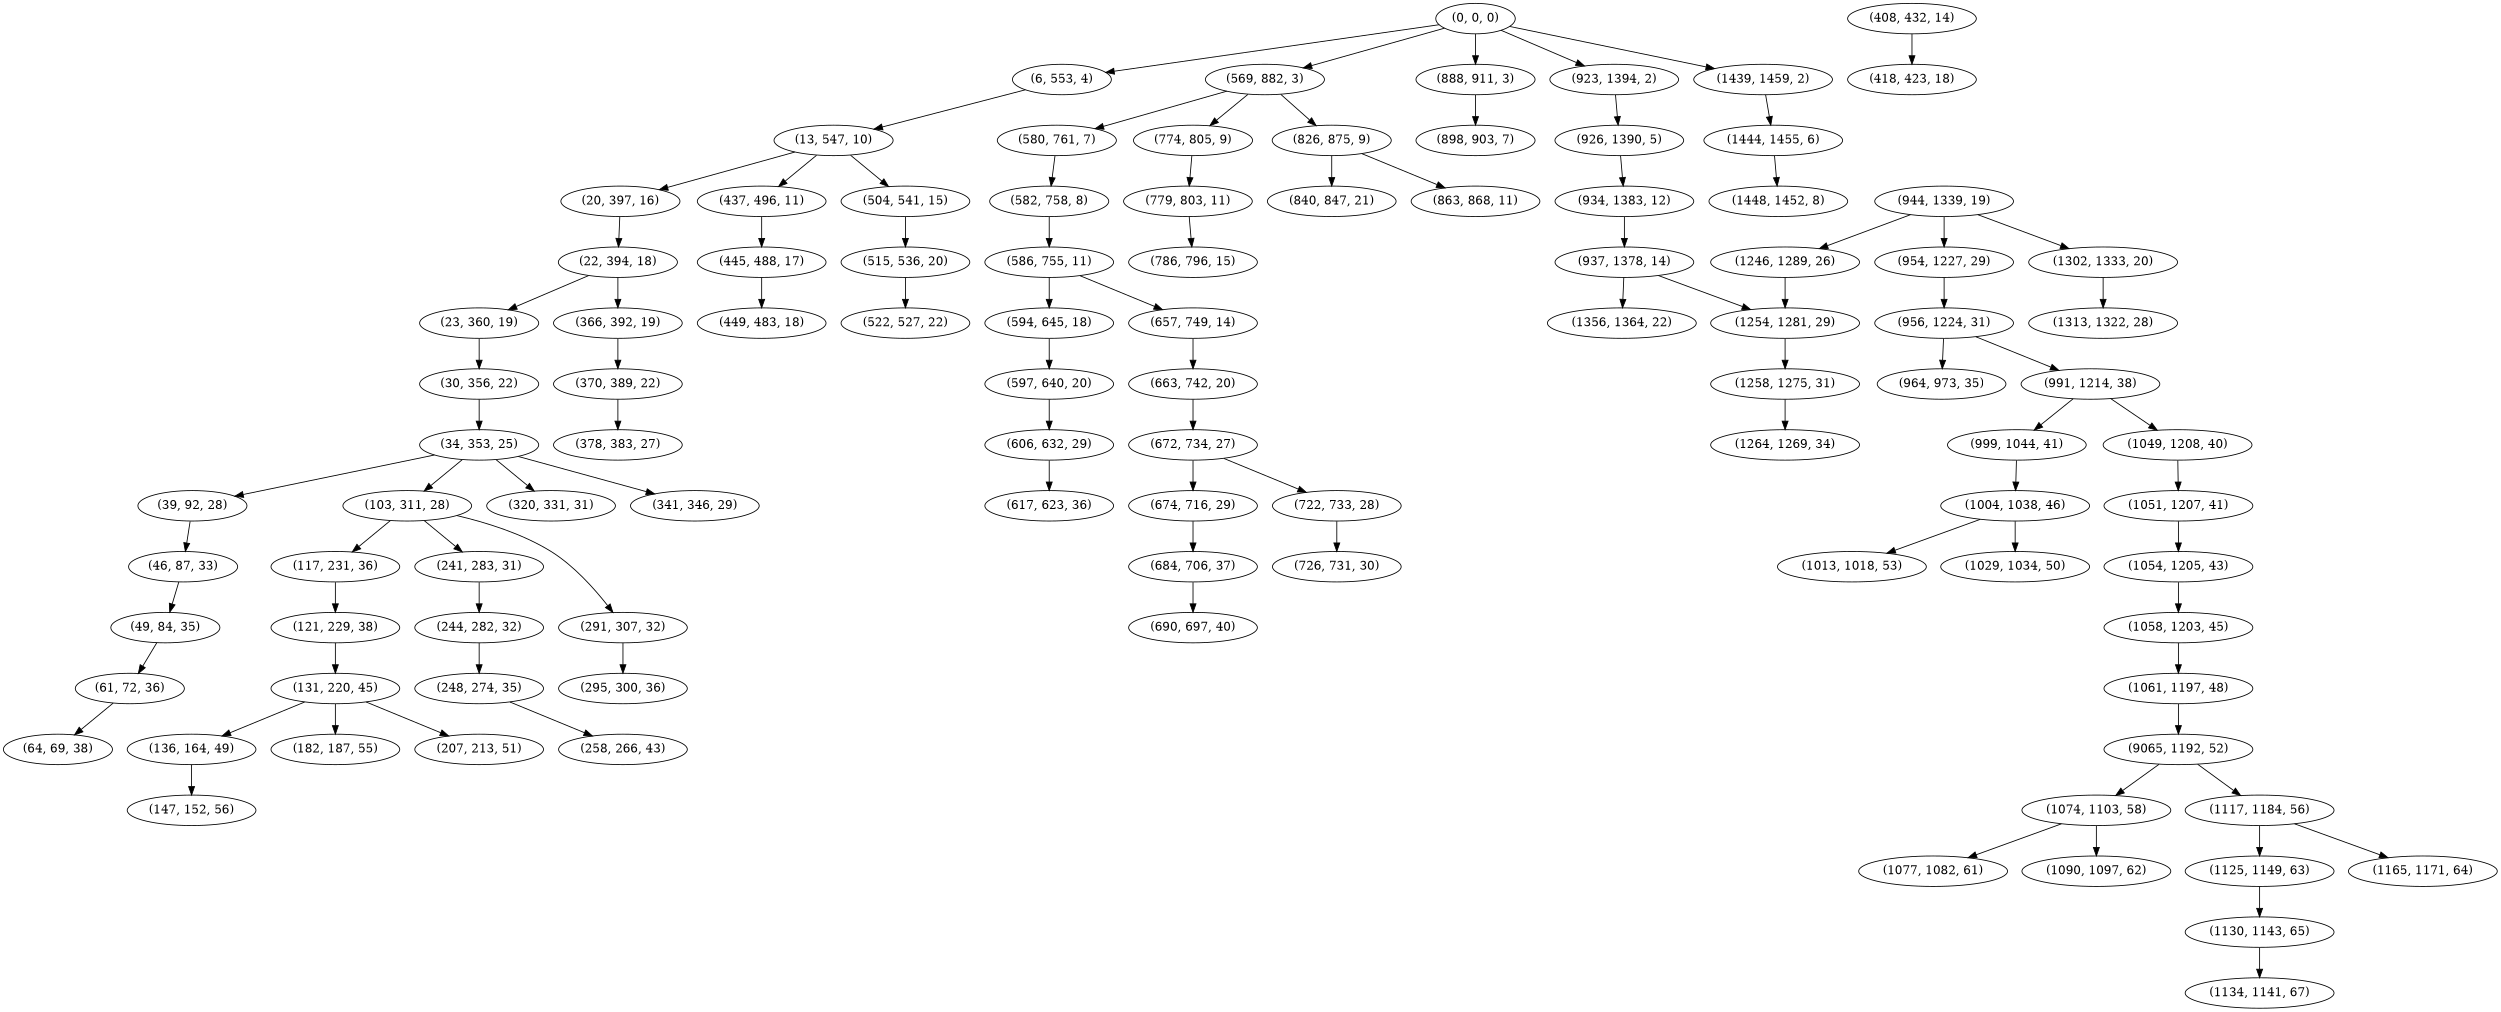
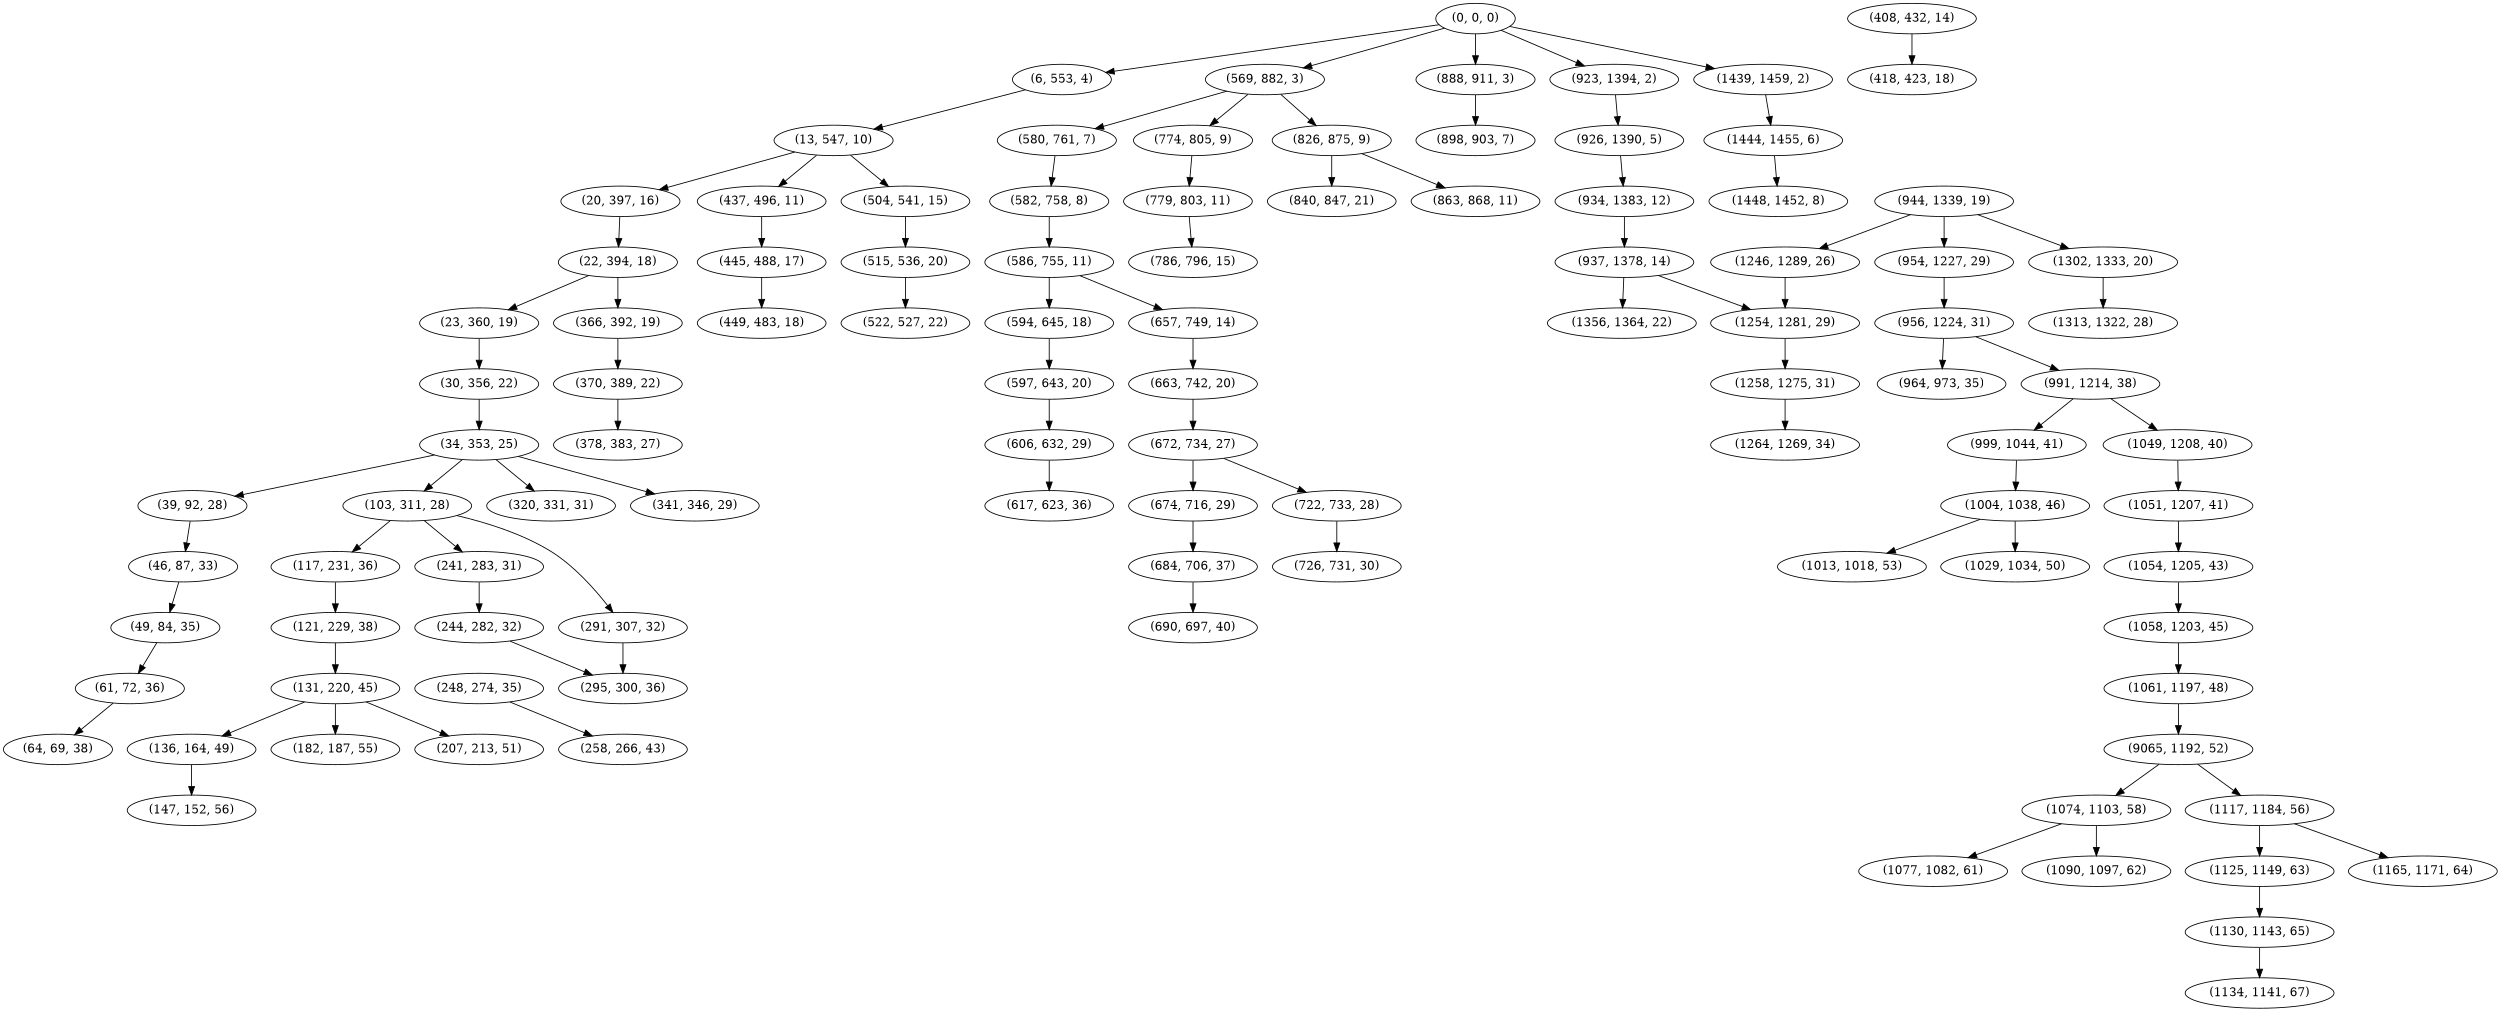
(1049, 384) -> (1049, 384)
(479, 654) -> (547, 656)
